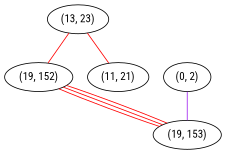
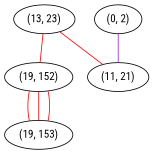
(187, 106) -> (118, 48)
